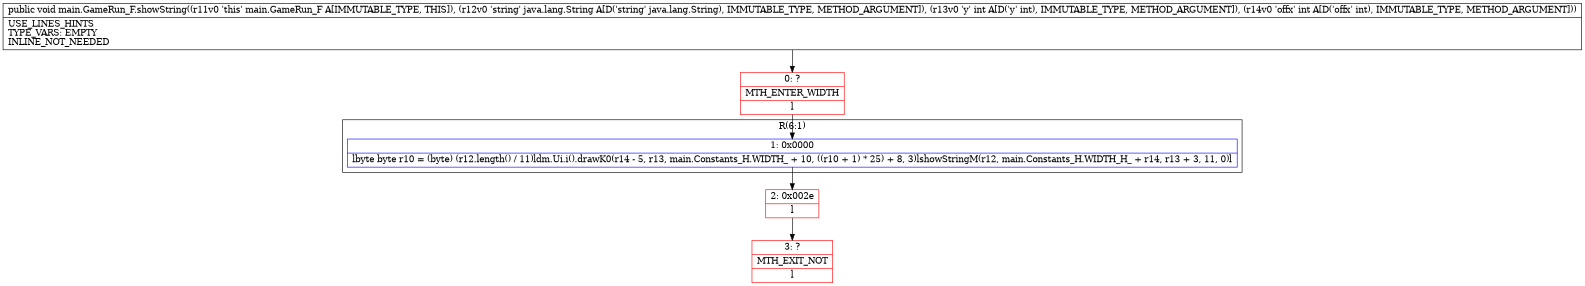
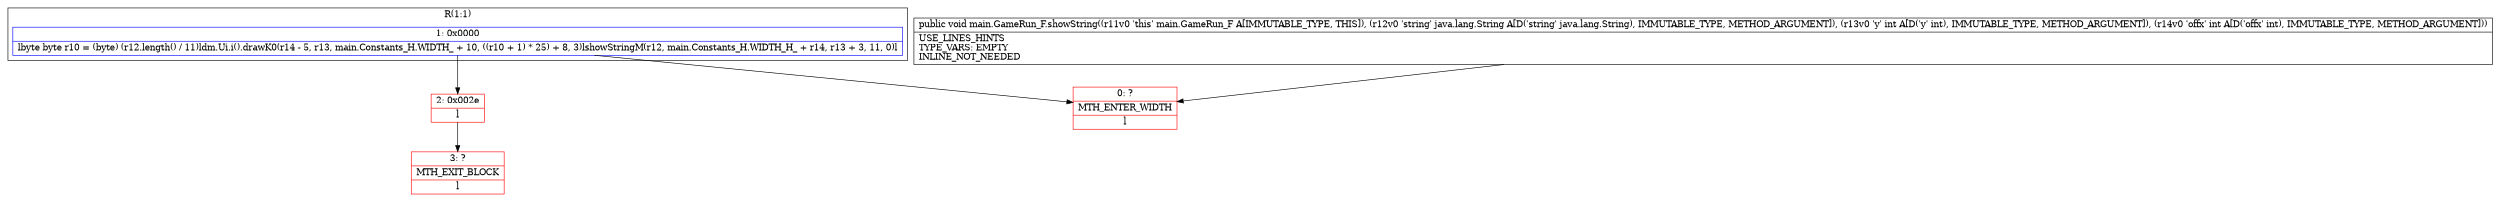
(792, 124) -> (831, 79)
(792, 127) -> (458, 15)
(792, 261) -> (458, 173)
